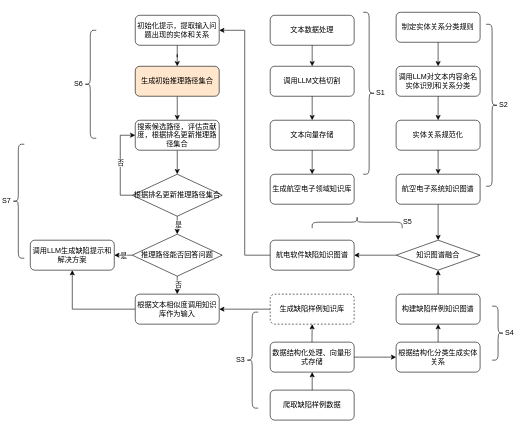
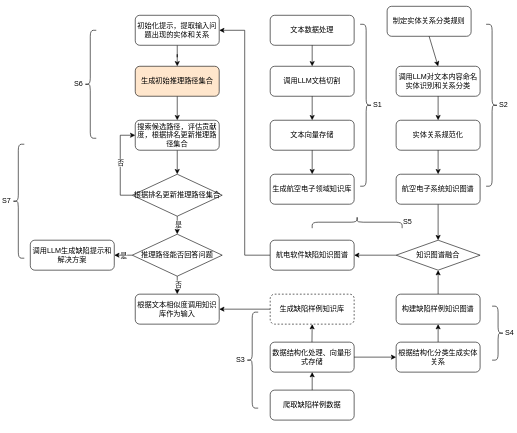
(438, 27) -> (429, 21)
(369, 93) -> (366, 105)
(72, 309) -> none
